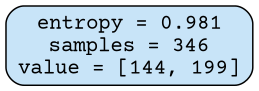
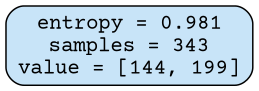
(129, 45) -> (129, 45)
